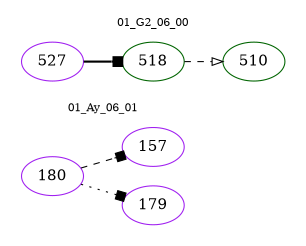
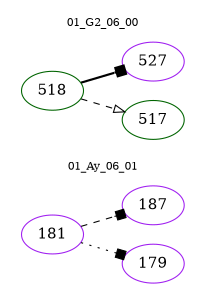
(97, 62) -> (98, 78)
(254, 62) -> (153, 120)
(153, 147) -> (153, 205)
(53, 176) -> (53, 234)
